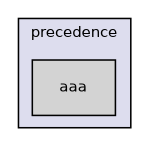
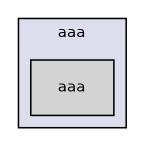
(75, 33) -> (72, 33)
